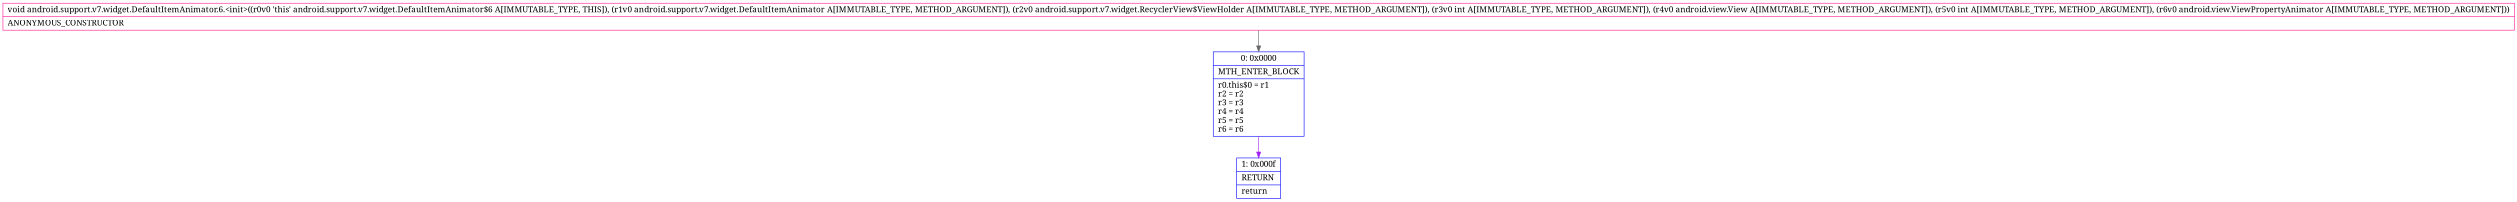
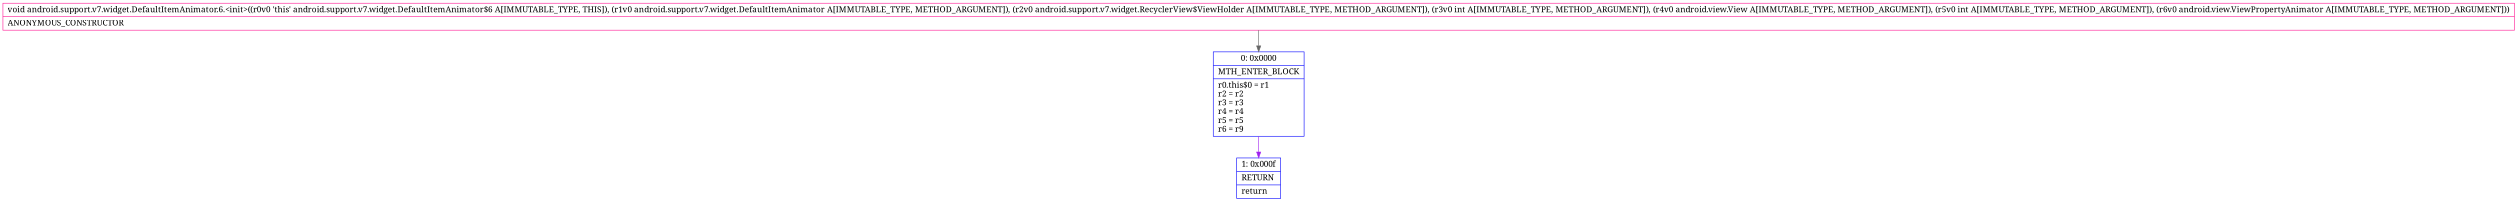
(1231, 129) -> (1231, 129)
